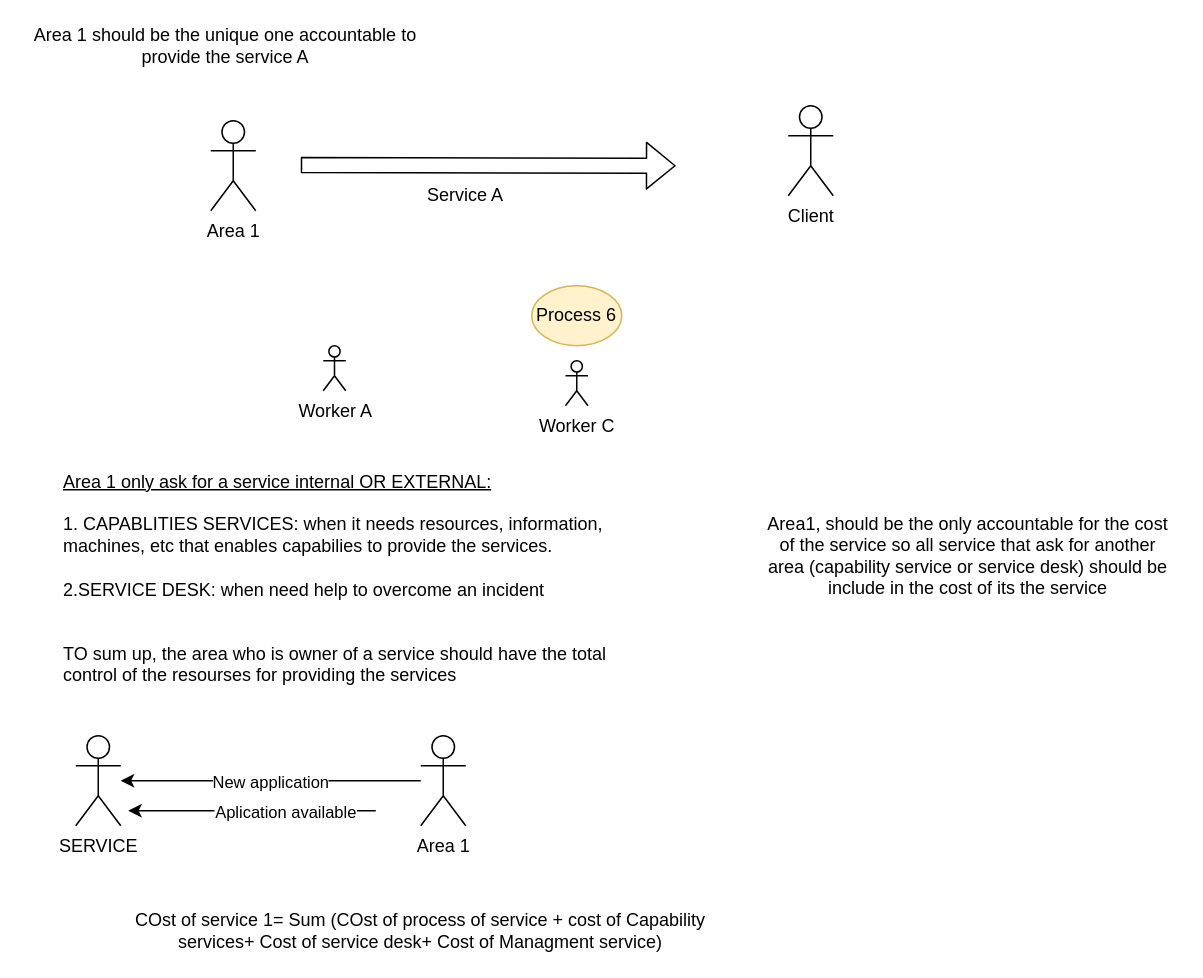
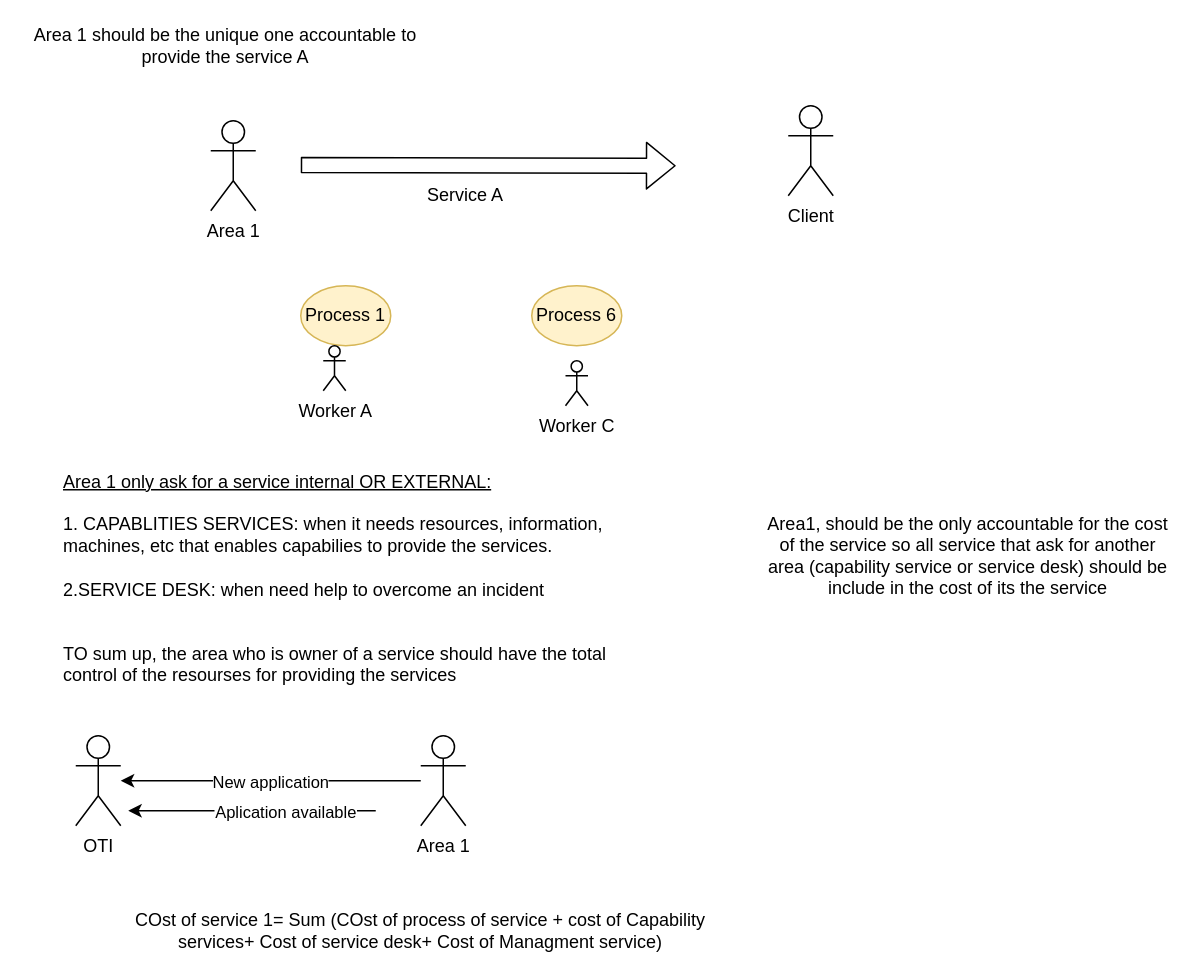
none -> (346, 316)
(99, 847) -> (99, 847)
